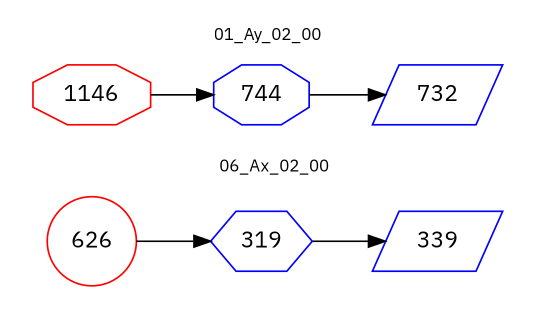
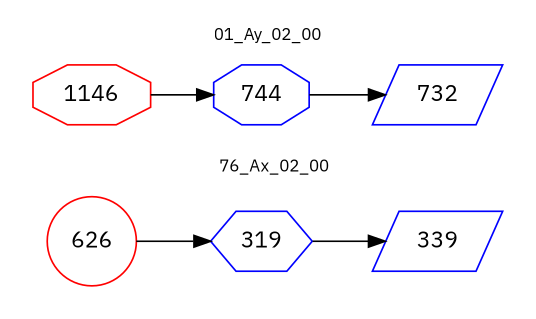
(275, 167) -> (275, 167)
